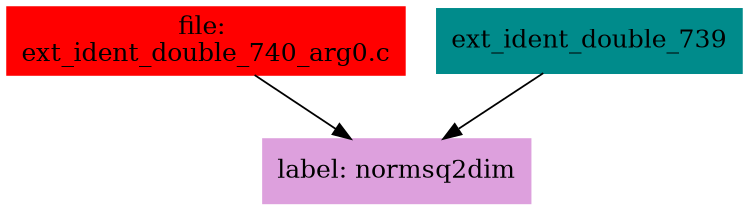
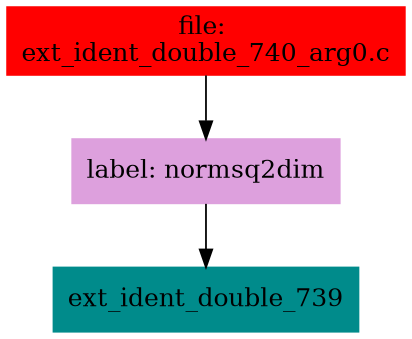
(501, 101) -> (206, 227)
